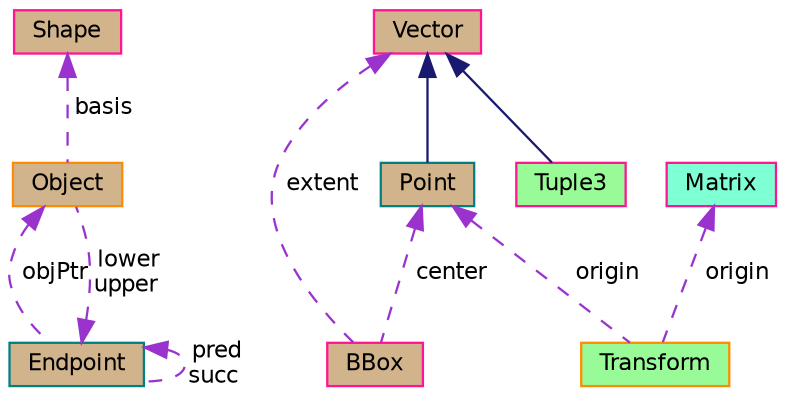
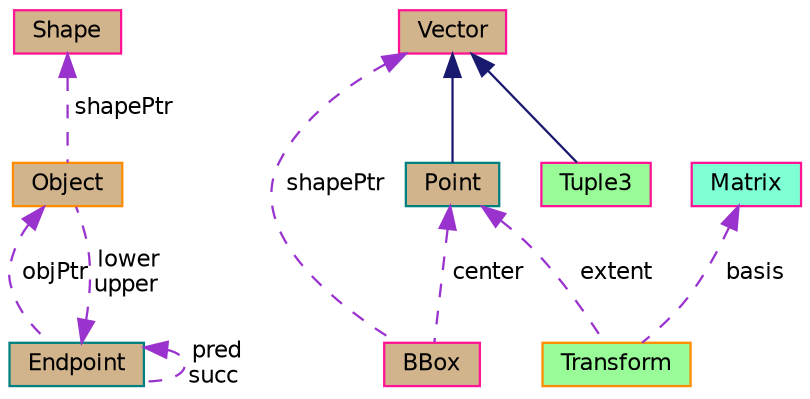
(101, 108) -> (120, 108)
(319, 184) -> (332, 184)
(604, 273) -> (613, 273)
(734, 273) -> (752, 273)
